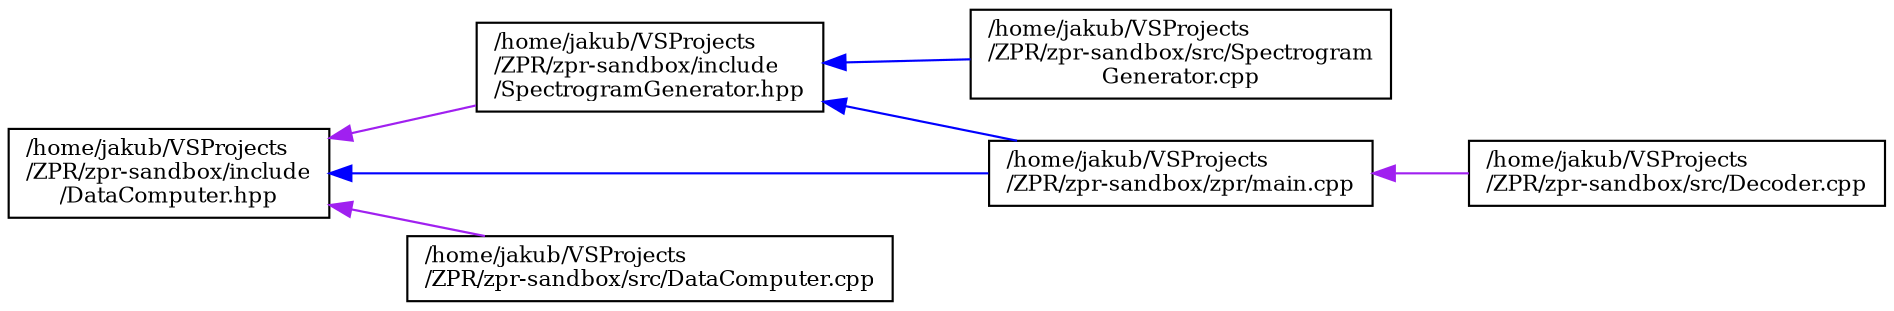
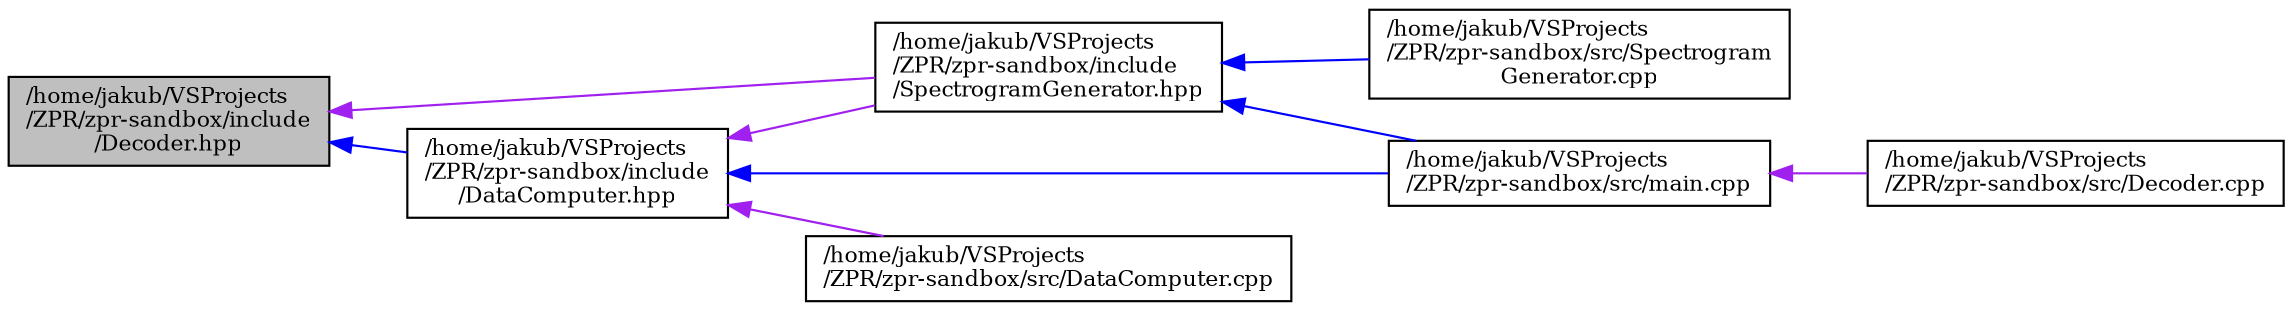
none -> (169, 121)
(1181, 173) -> (1580, 173)
